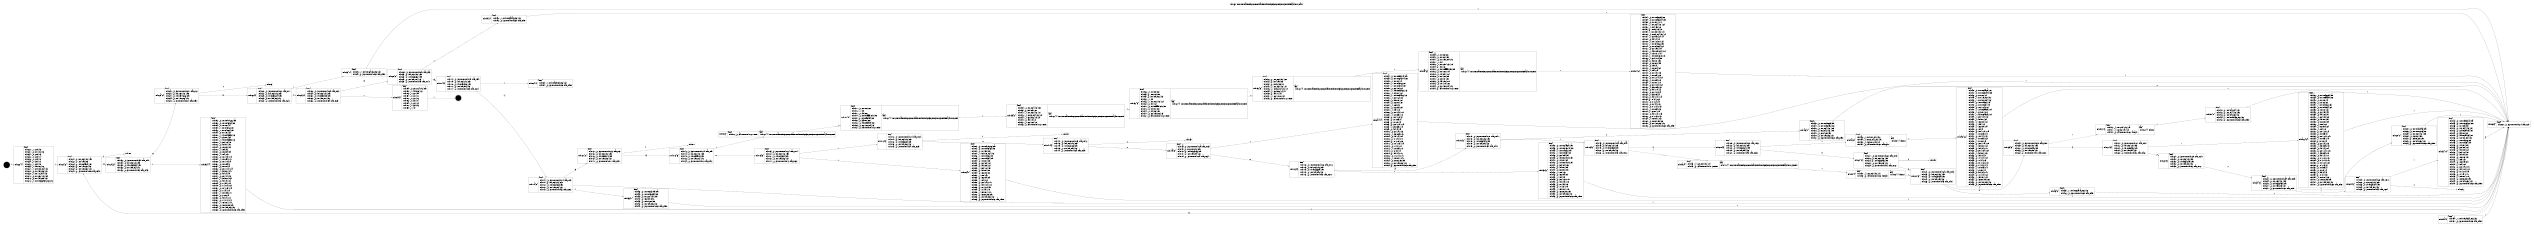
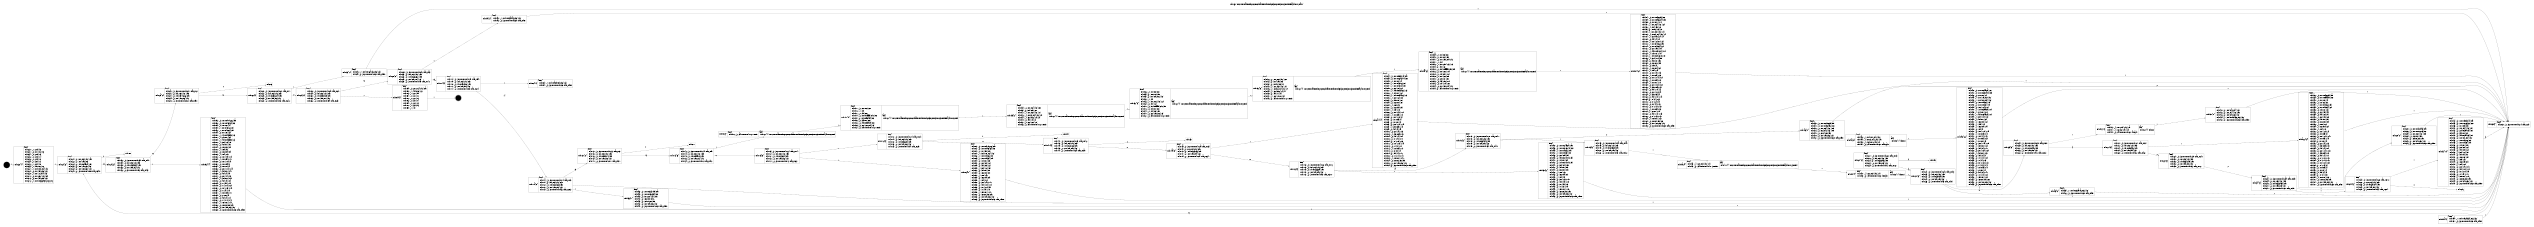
(1738, 148) -> none
